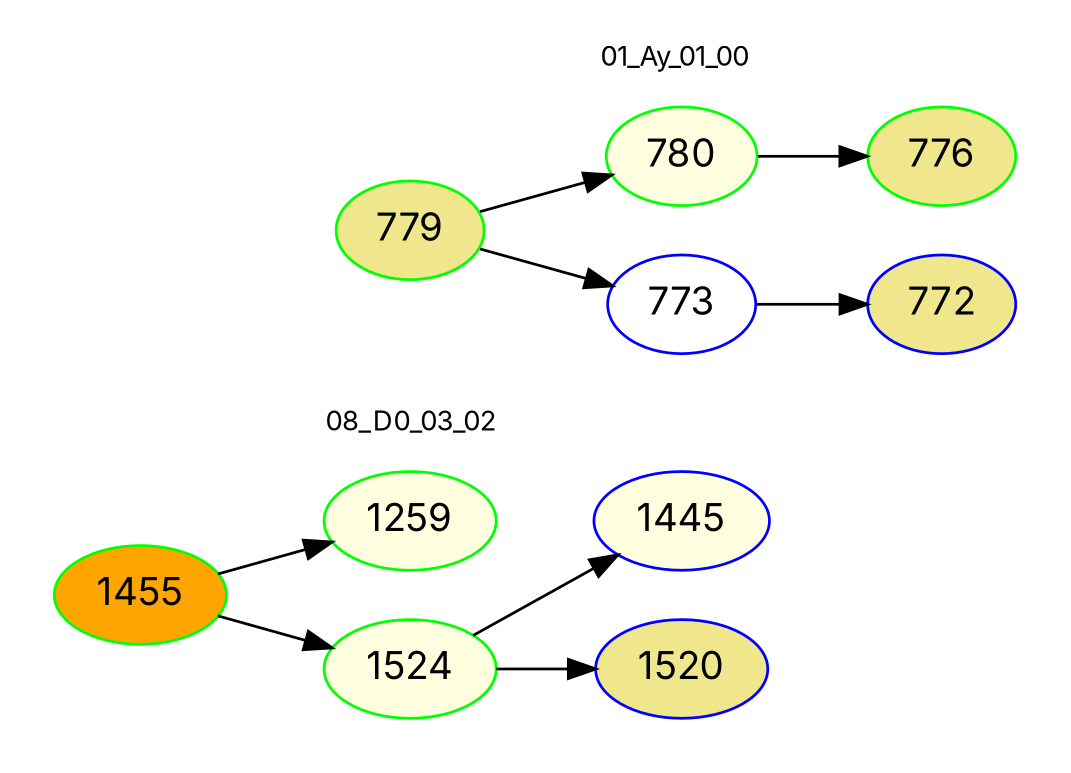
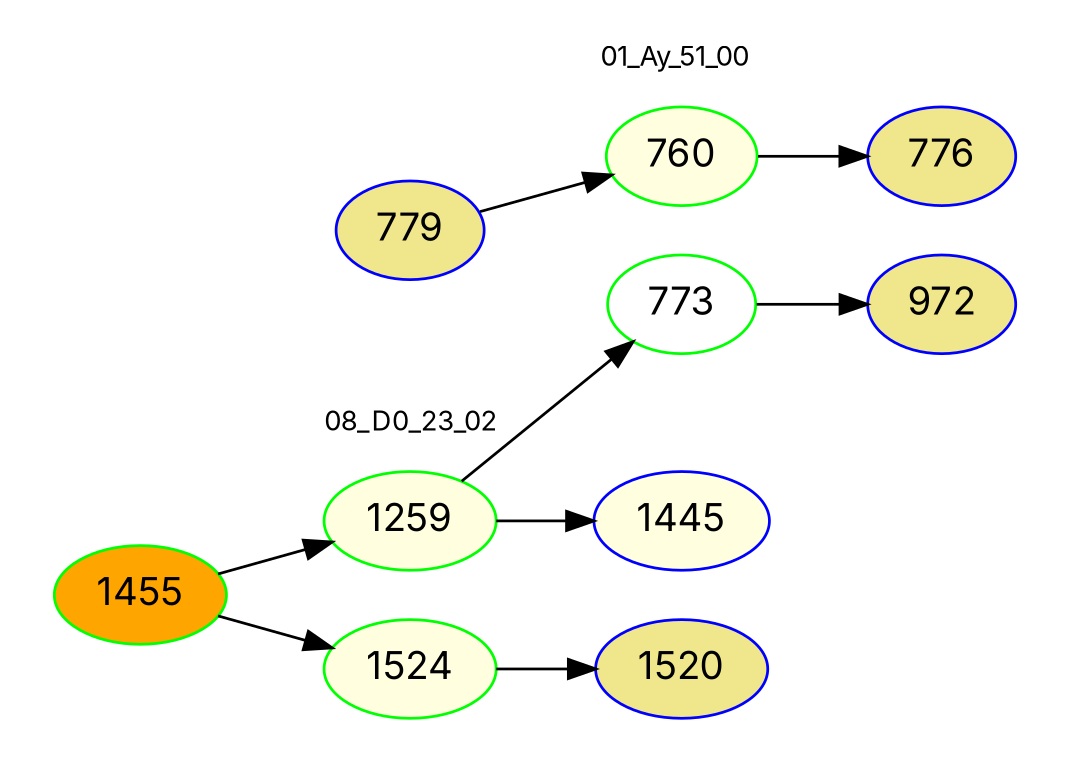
(676, 59) -> (676, 59)
(682, 156) -> (682, 156)
(942, 156) -> (942, 156)
(410, 230) -> (410, 230)
(533, 264) -> (537, 420)
(682, 304) -> (682, 304)
(942, 304) -> (942, 304)
(412, 424) -> (412, 424)
(533, 602) -> (531, 521)
